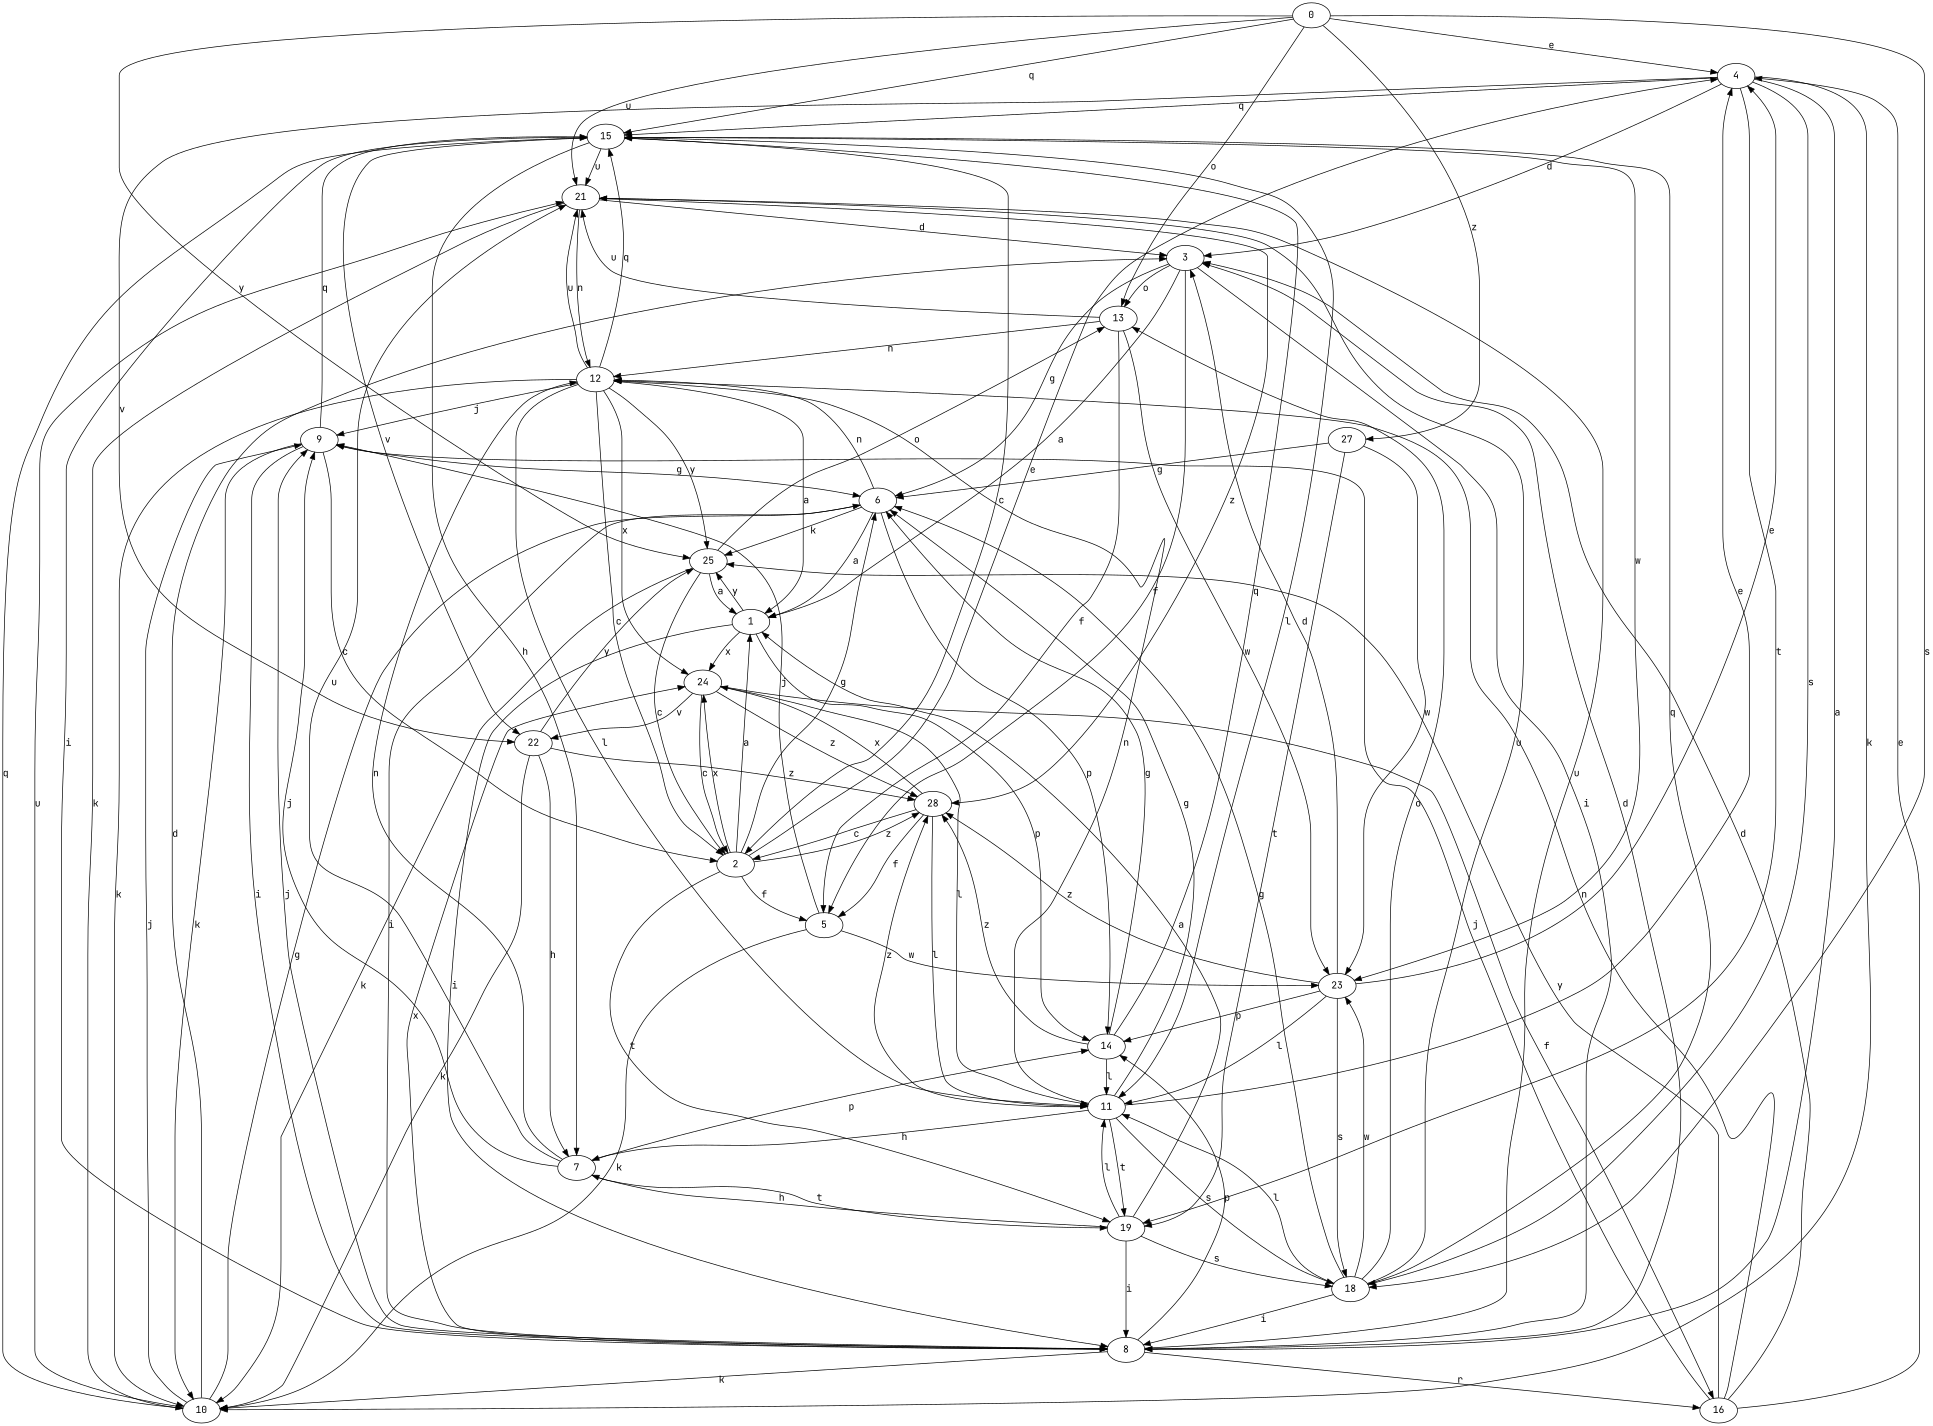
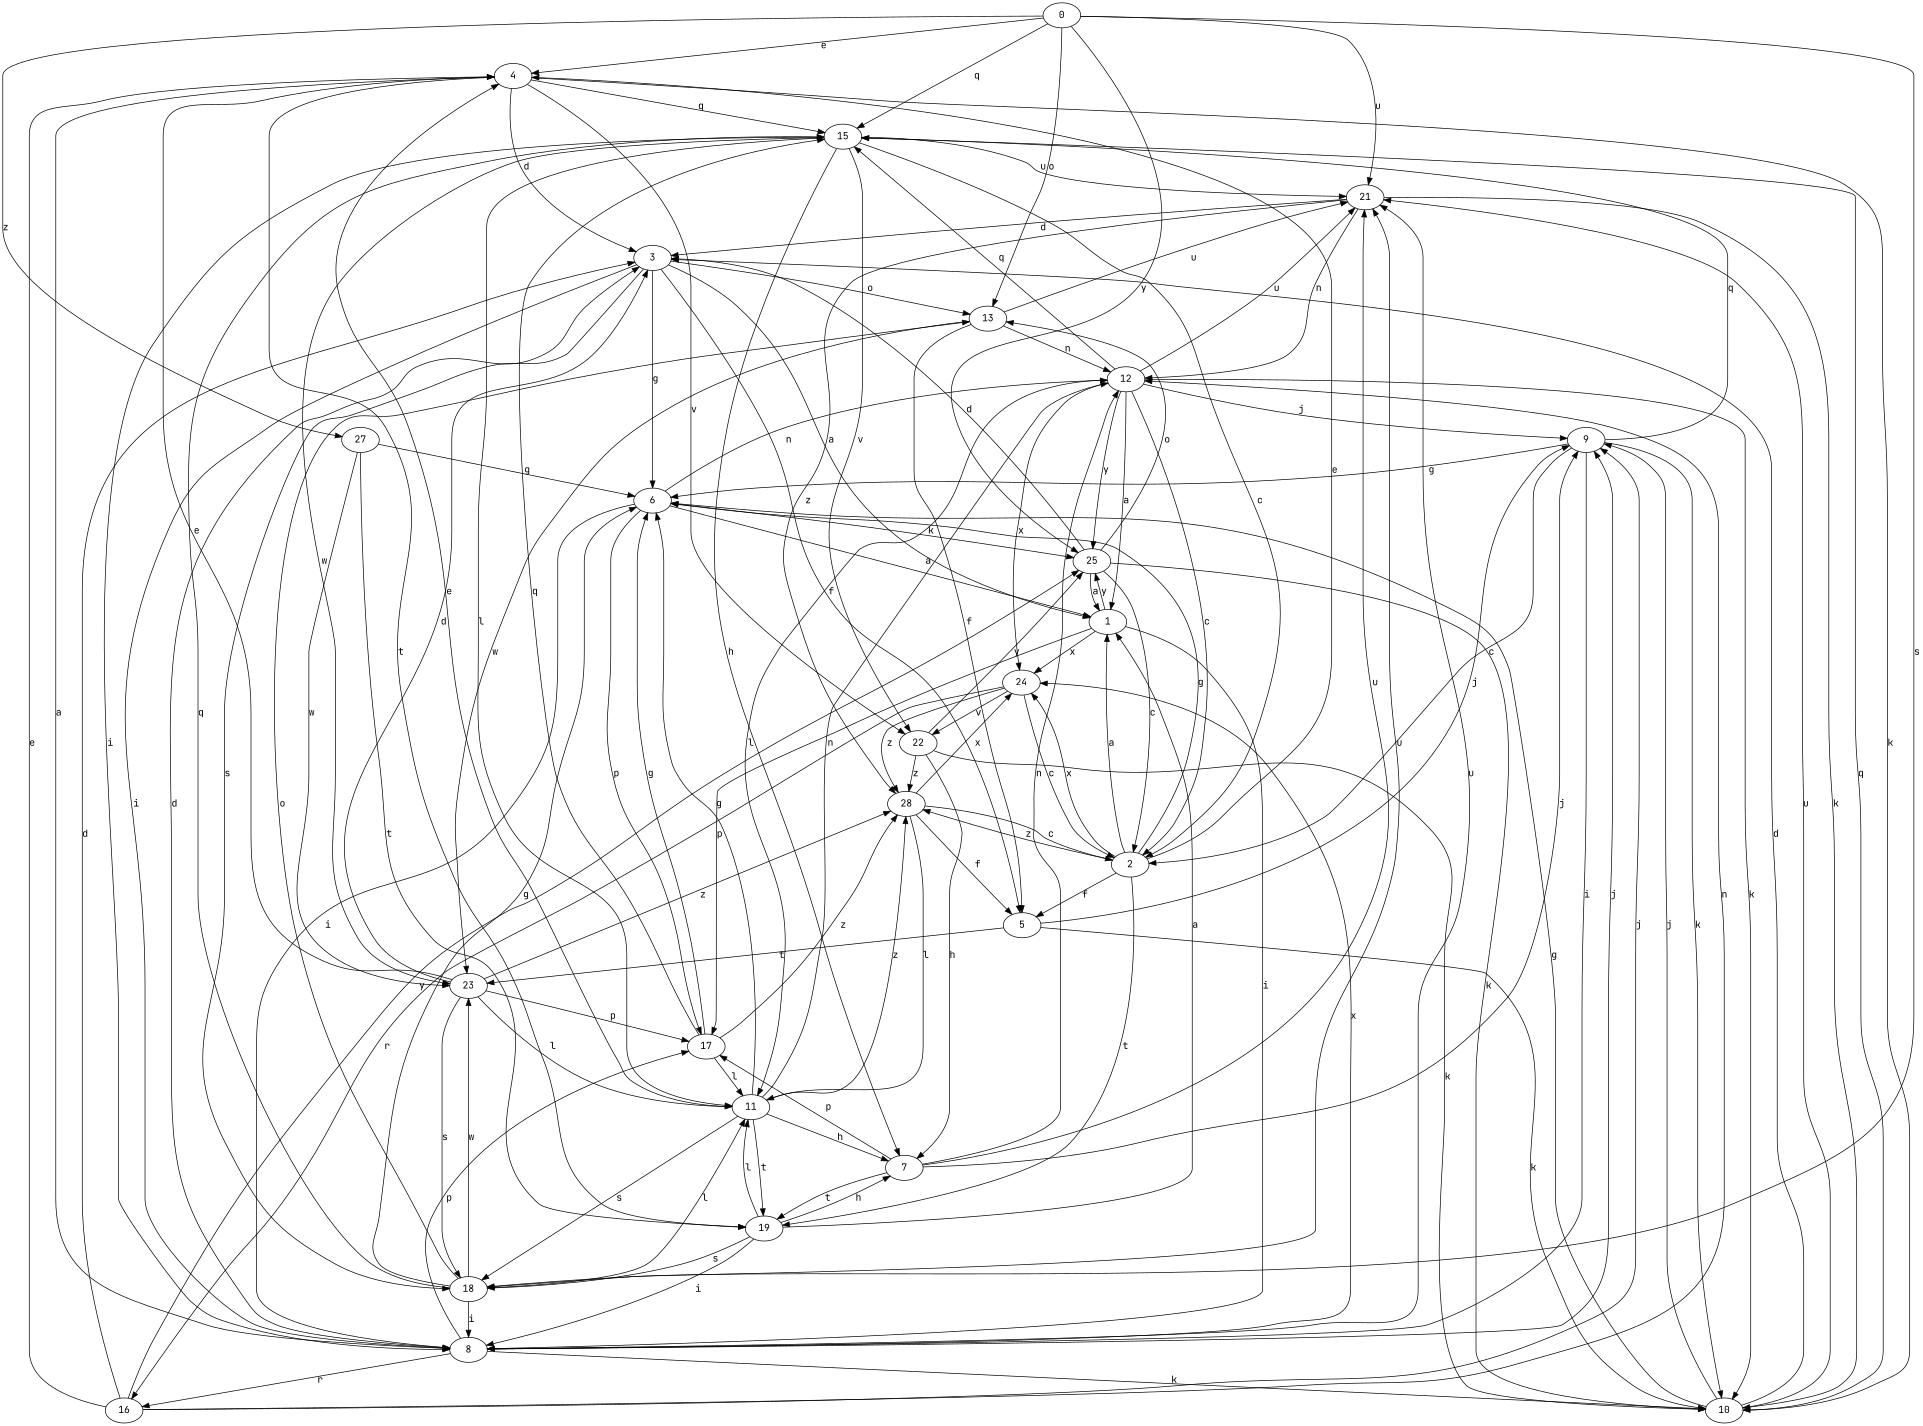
none -> (909, 361)
(1806, 773) -> (225, 729)
(958, 856) -> none
(912, 956) -> (782, 956)
(1106, 1047) -> (706, 1047)
(1547, 1047) -> (387, 1047)
